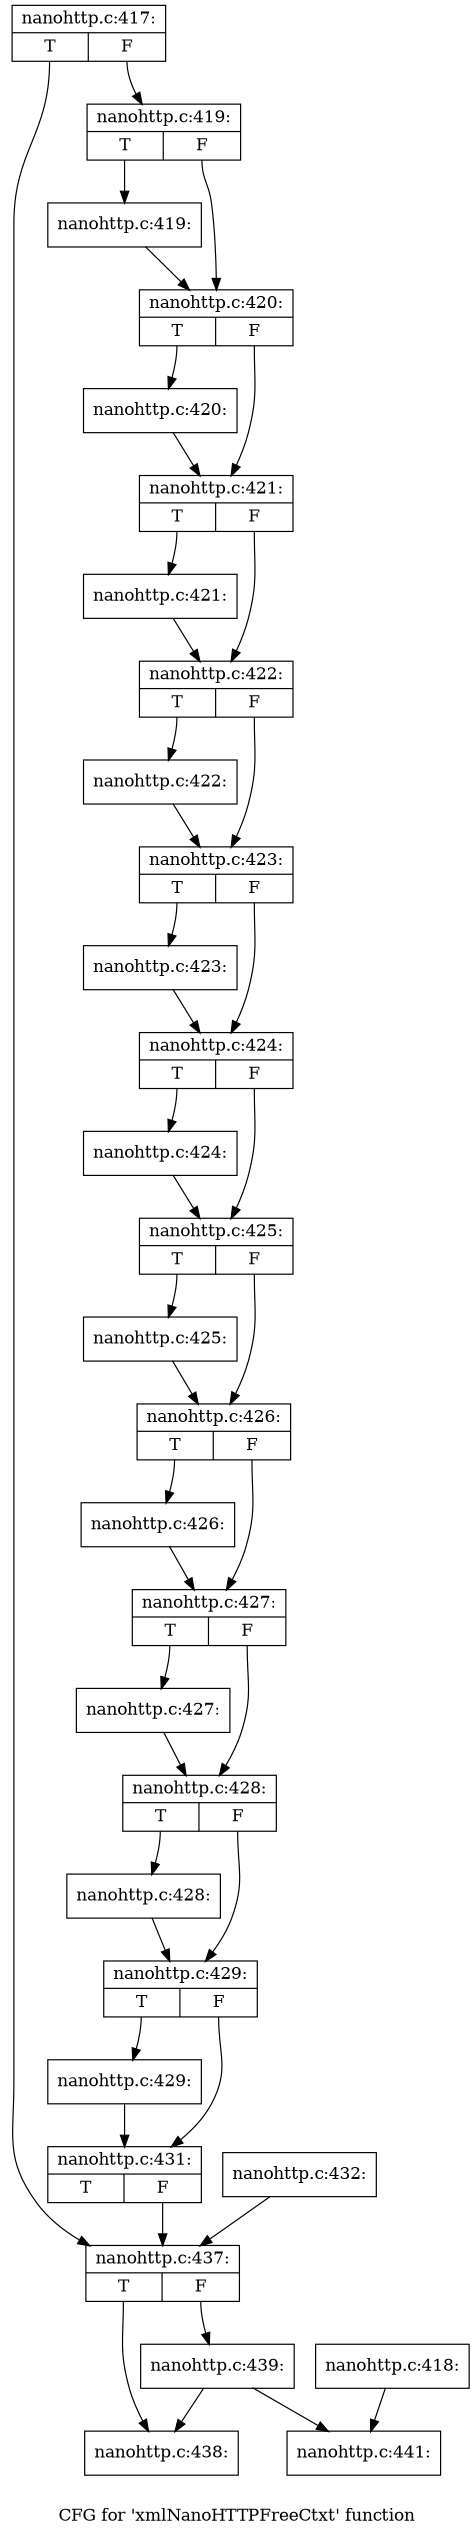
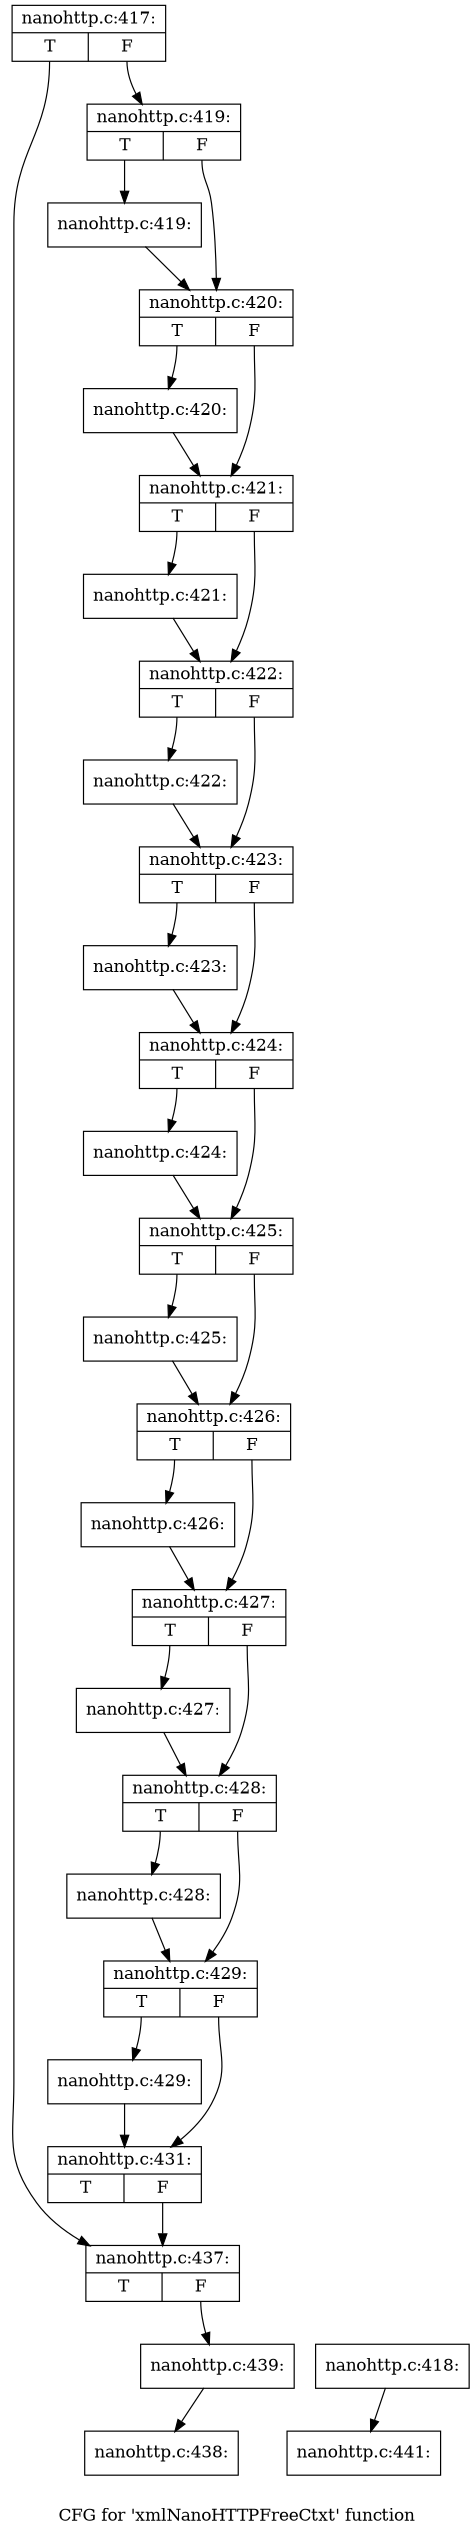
(300, 2175) -> none
(124, 2363) -> none
(285, 2407) -> none
